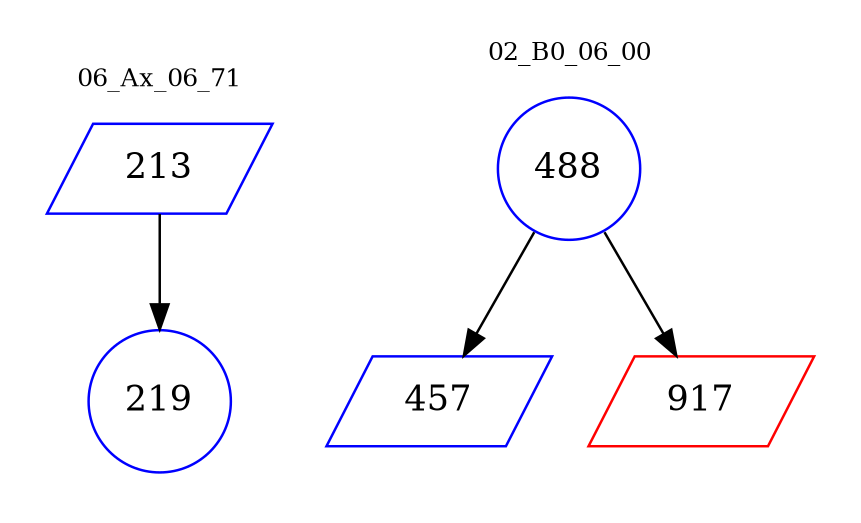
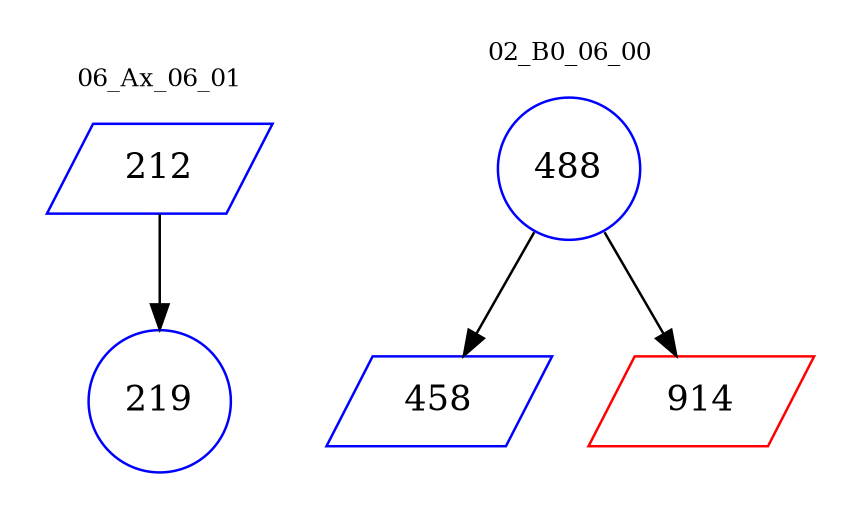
(160, 80) -> (160, 80)
(160, 169) -> (160, 169)
(439, 401) -> (439, 401)
(701, 401) -> (701, 401)
